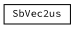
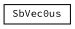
(37, 14) -> (37, 14)
